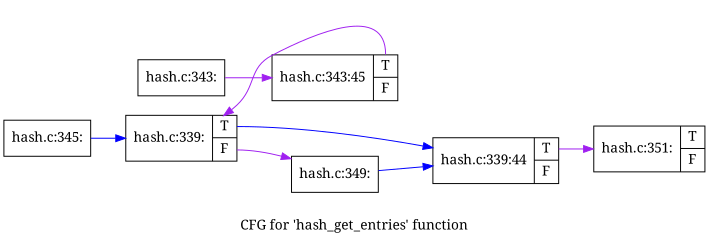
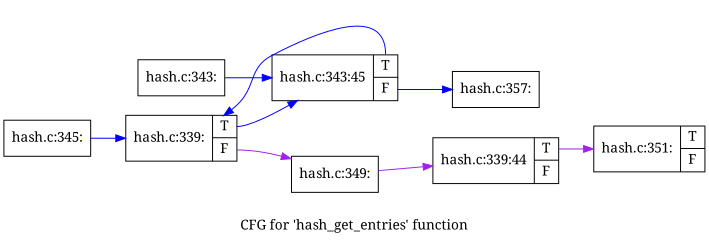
(302, 41) -> (302, 41)
(244, 78) -> (244, 78)
none -> (496, 89)
(330, 132) -> (264, 118)
(401, 169) -> (401, 169)
